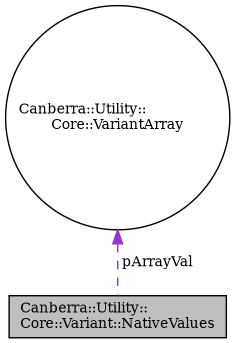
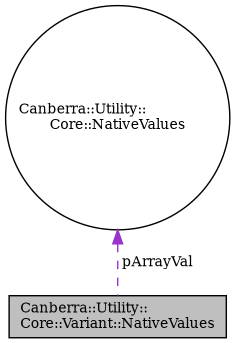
(118, 118) -> (118, 118)
